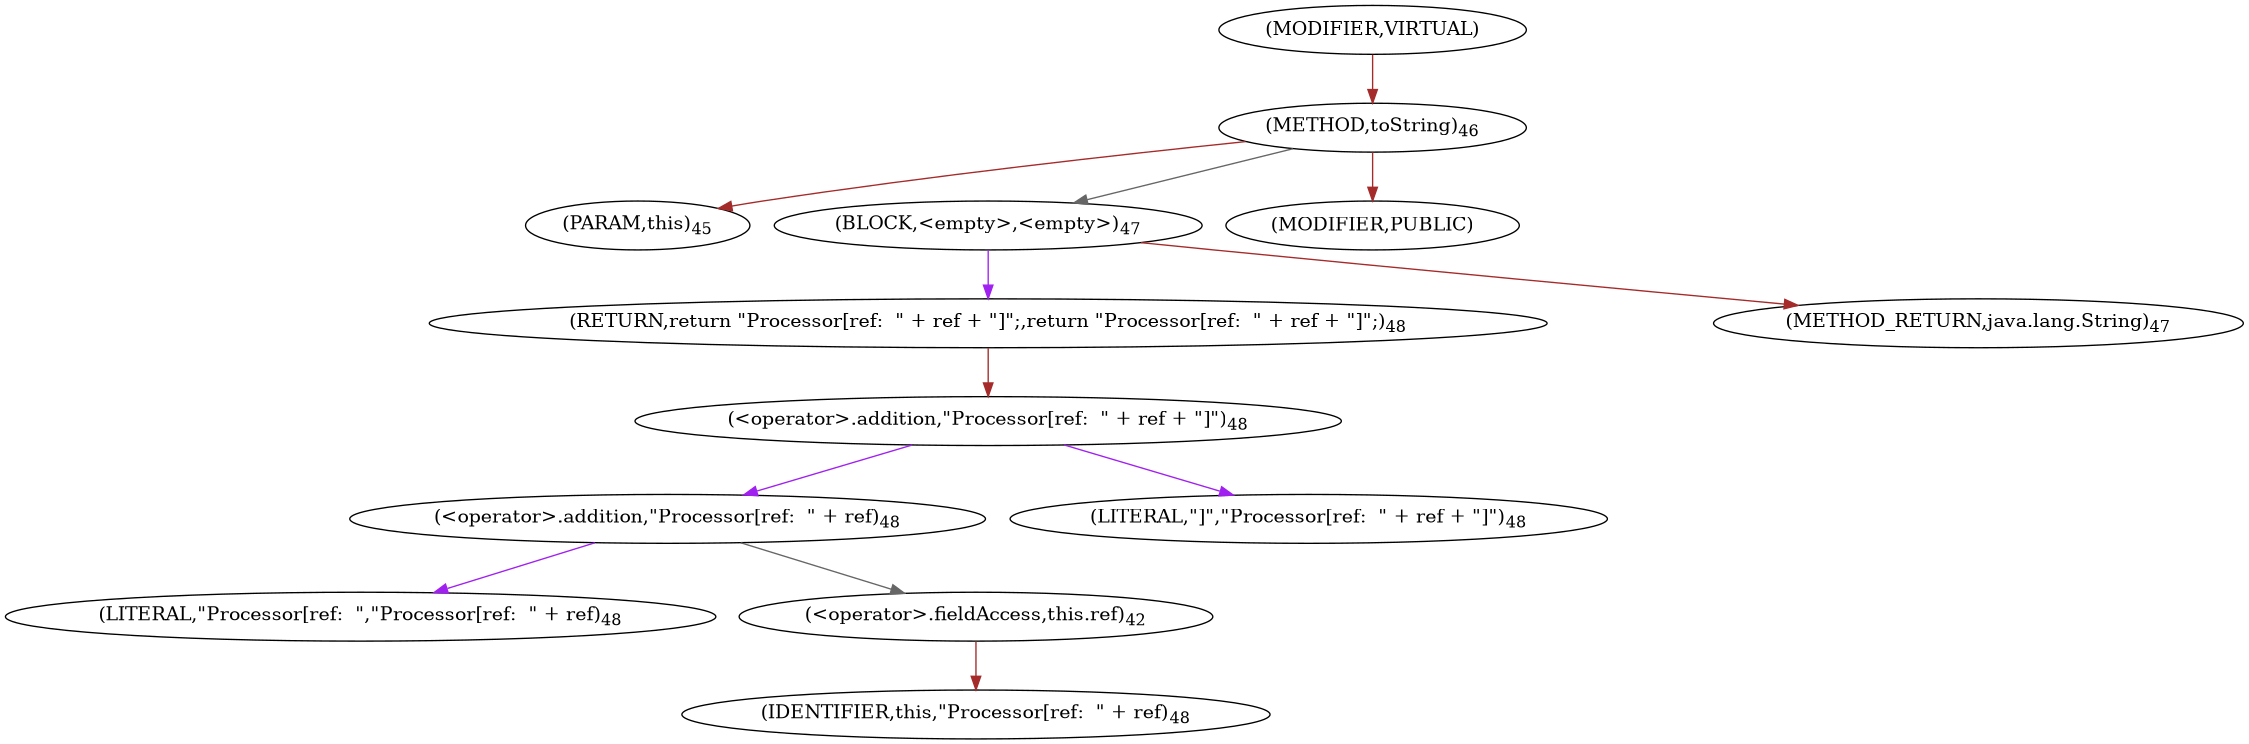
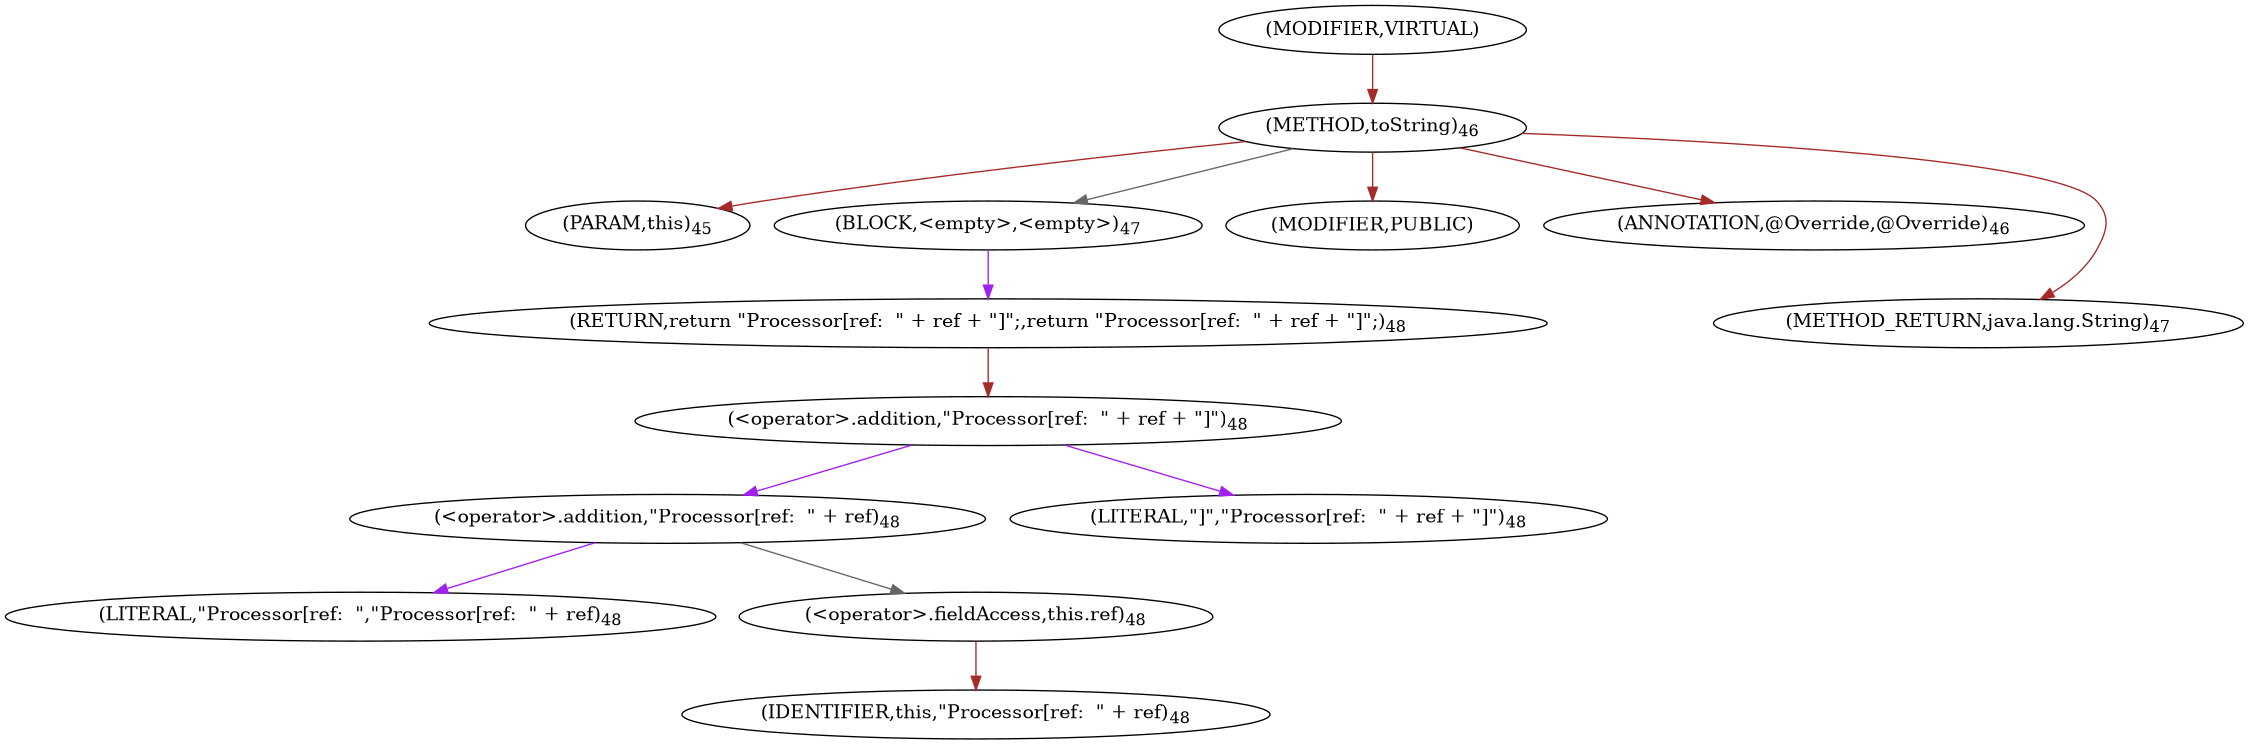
none -> (1814, 225)
(1463, 274) -> (1870, 154)
(1136, 615) -> (1136, 615)
